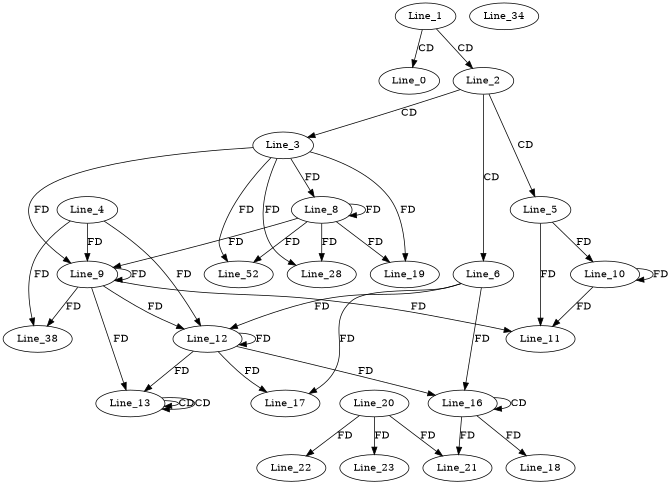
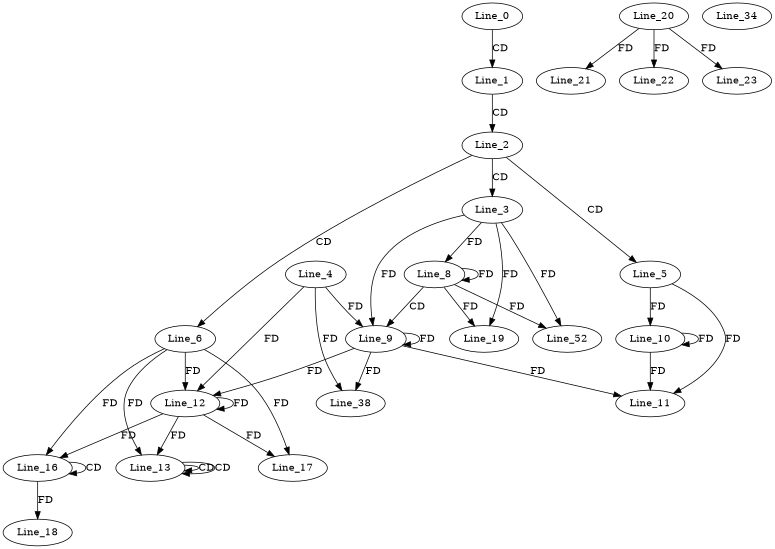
(418, 45) -> (492, 45)
(236, 242) -> (417, 307)
(322, 274) -> none
(108, 335) -> (127, 392)
(460, 432) -> none
